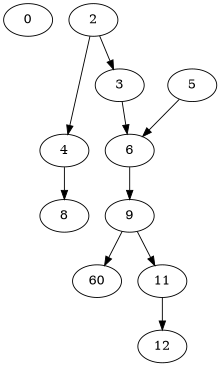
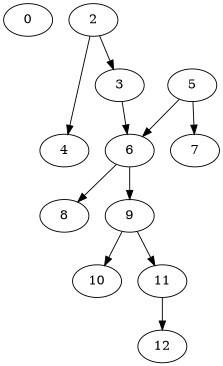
none -> (195, 151)
(64, 179) -> (100, 180)
(97, 281) -> (97, 281)
